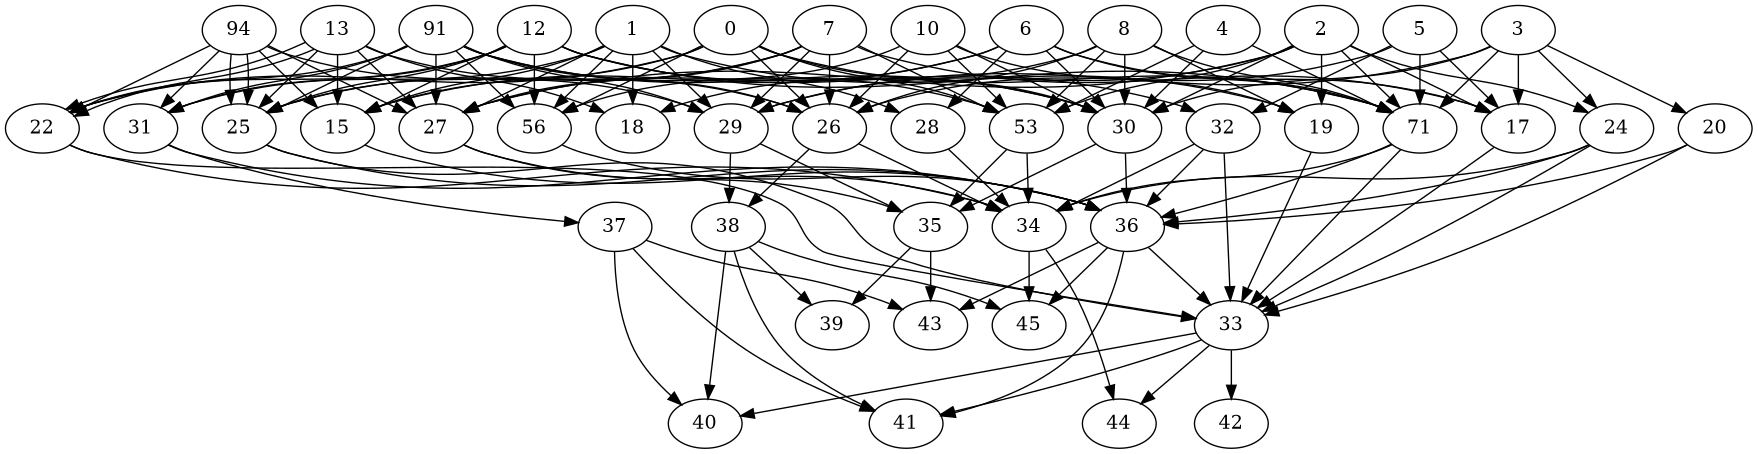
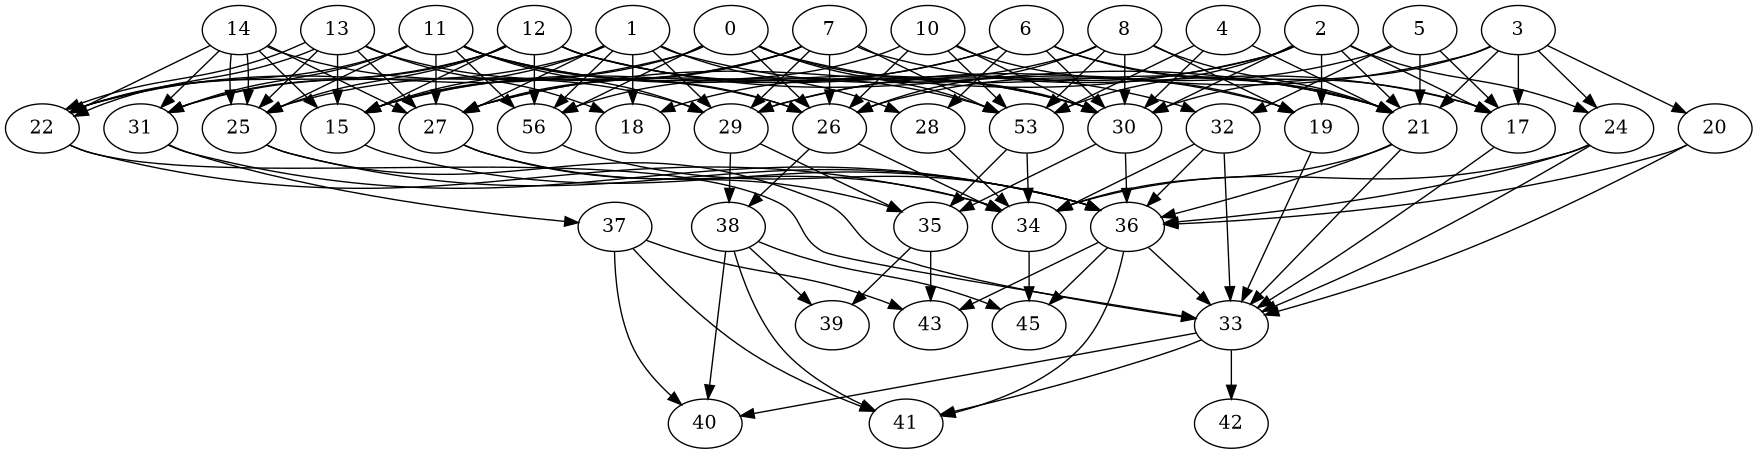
(239, 30) -> (239, 30)
(436, 30) -> (436, 30)
(492, 79) -> (541, 79)
(1420, 128) -> (1420, 128)
(1119, 424) -> none
